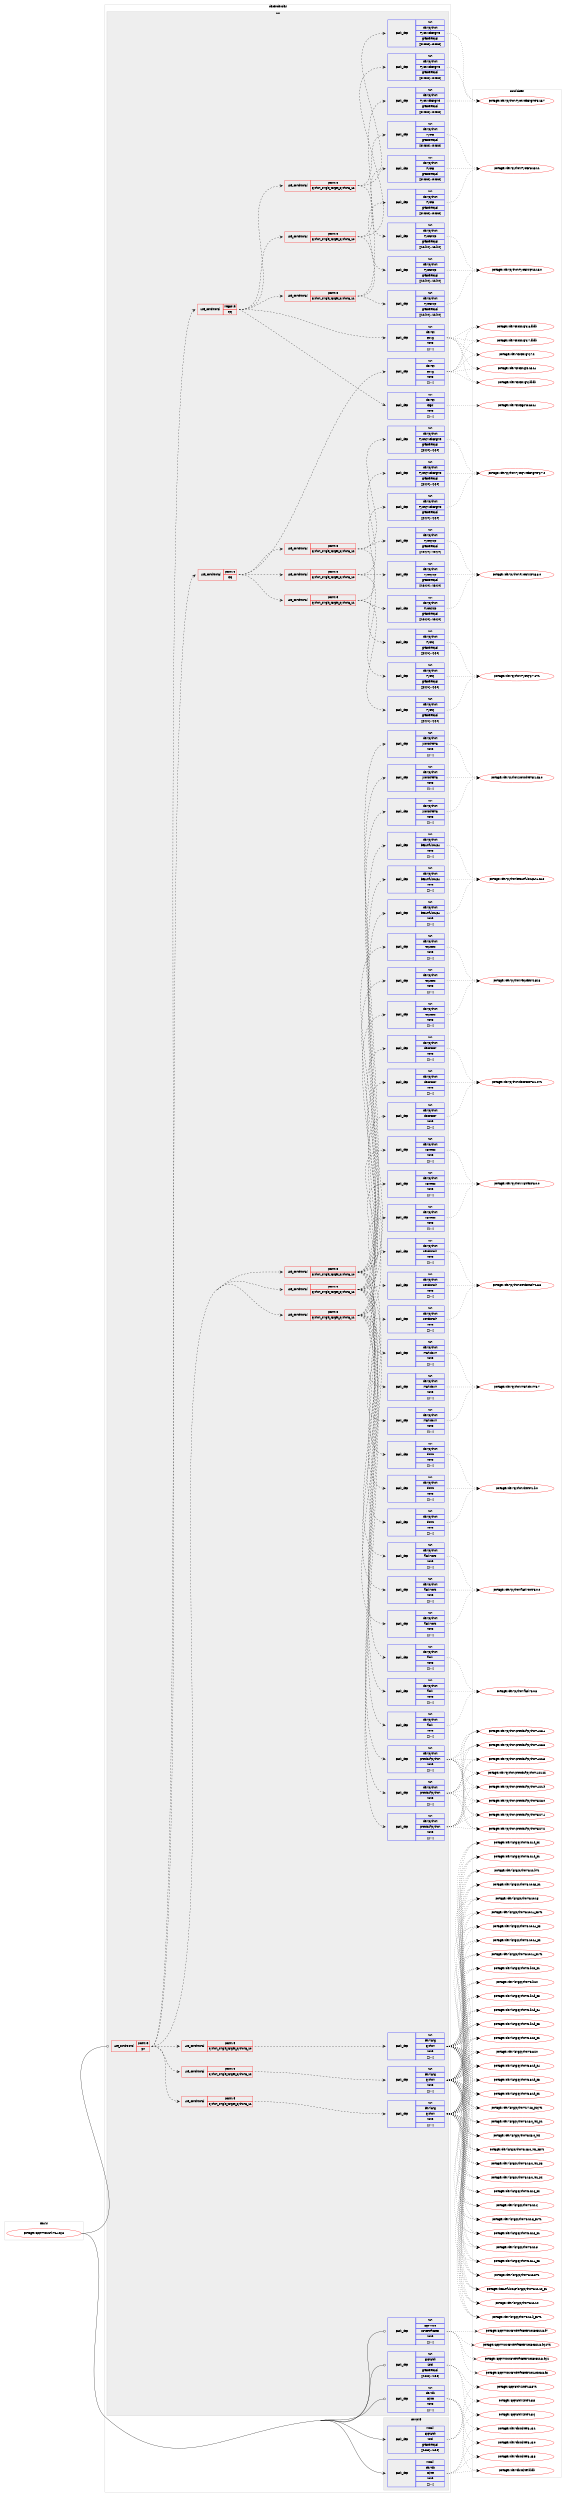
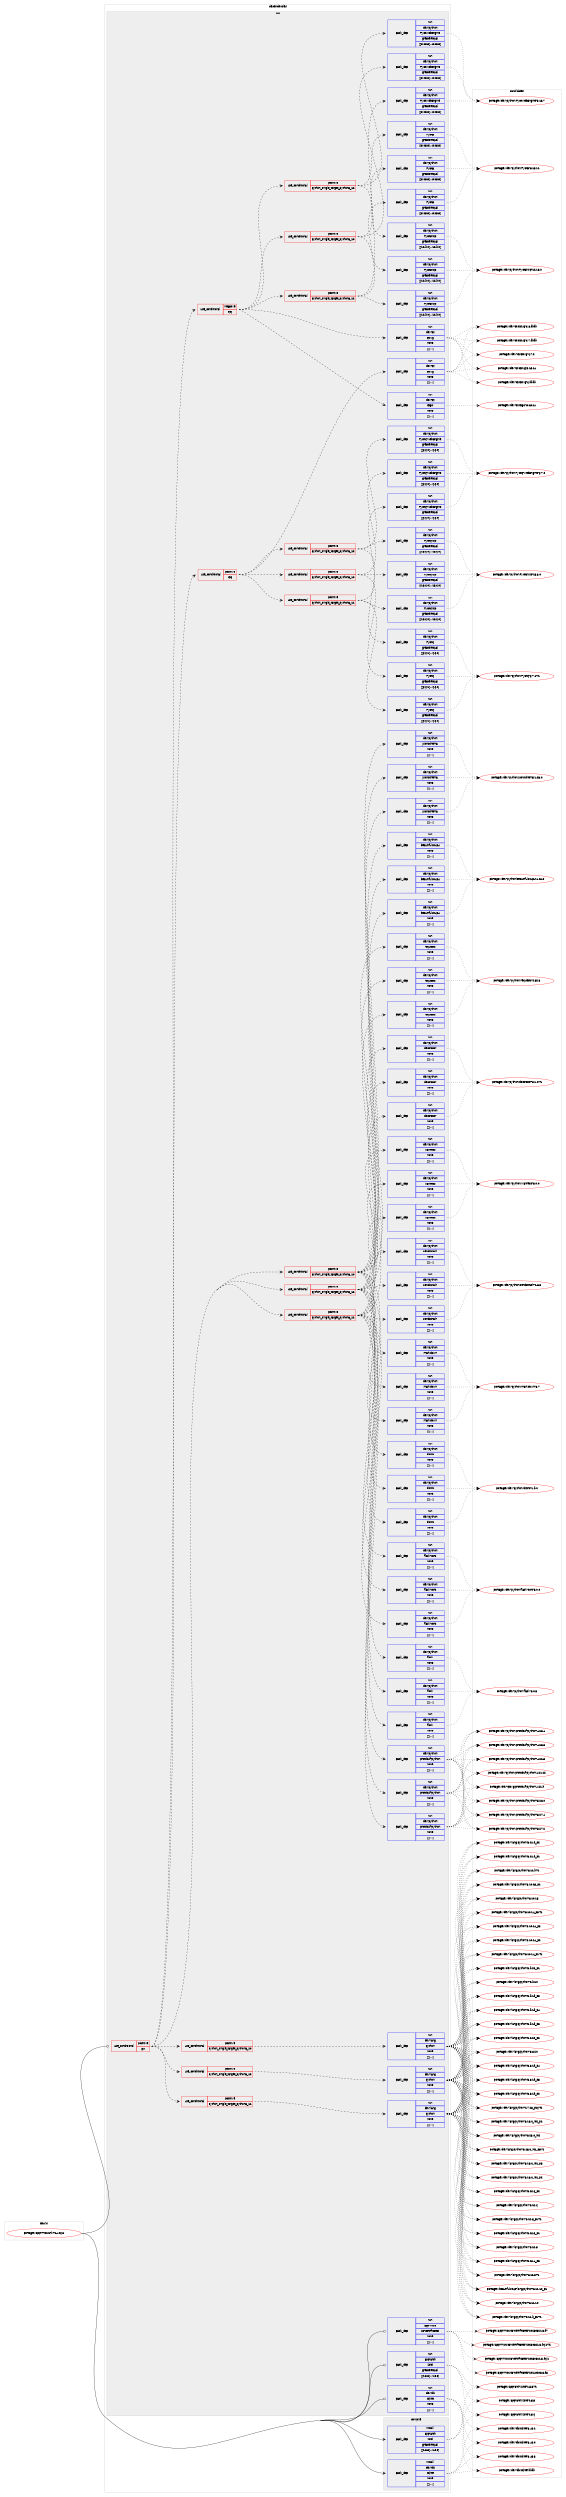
(517, 1787) -> (517, 1787)
